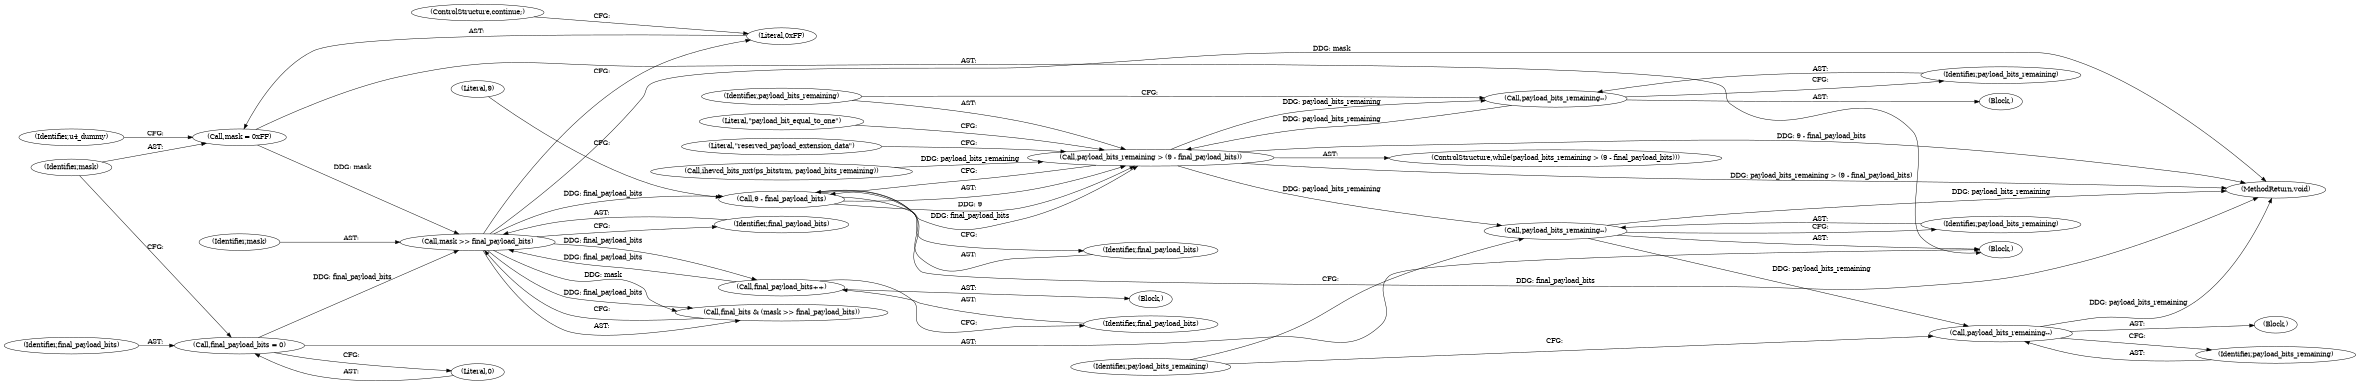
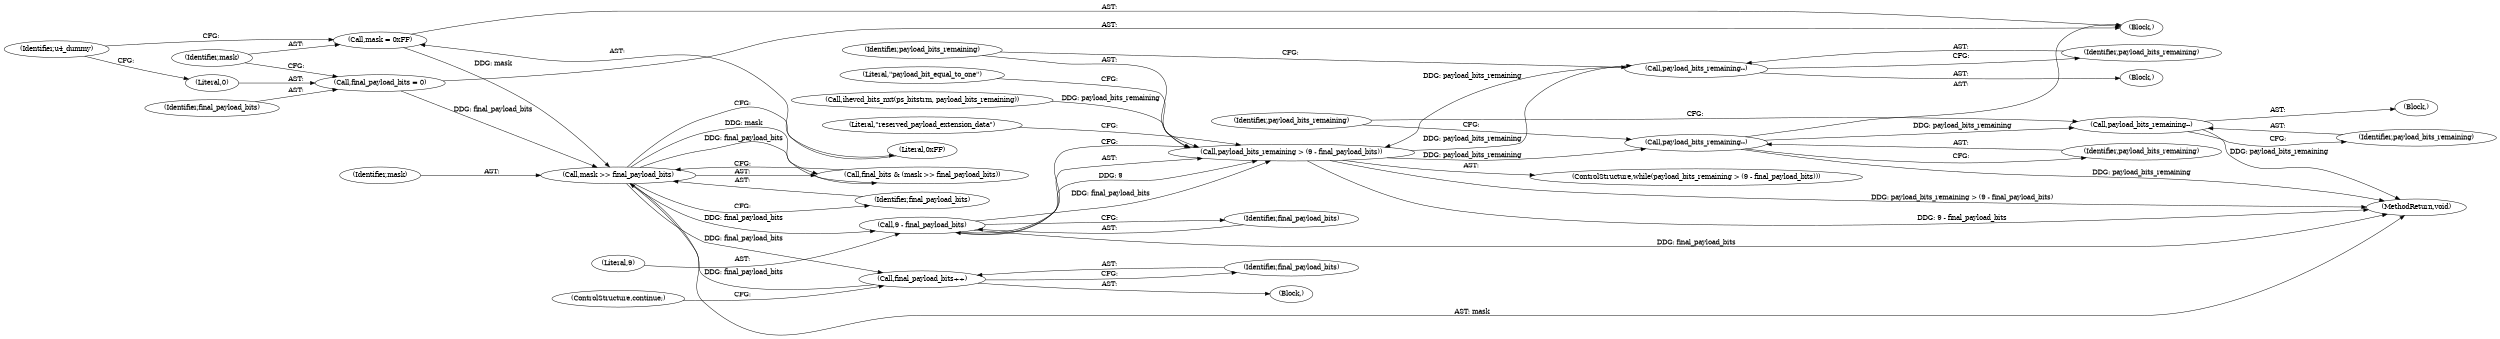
(639, 25) -> (781, 298)
(1332, 49) -> (1472, 312)
(603, 144) -> (744, 260)
(360, 364) -> (134, 68)
